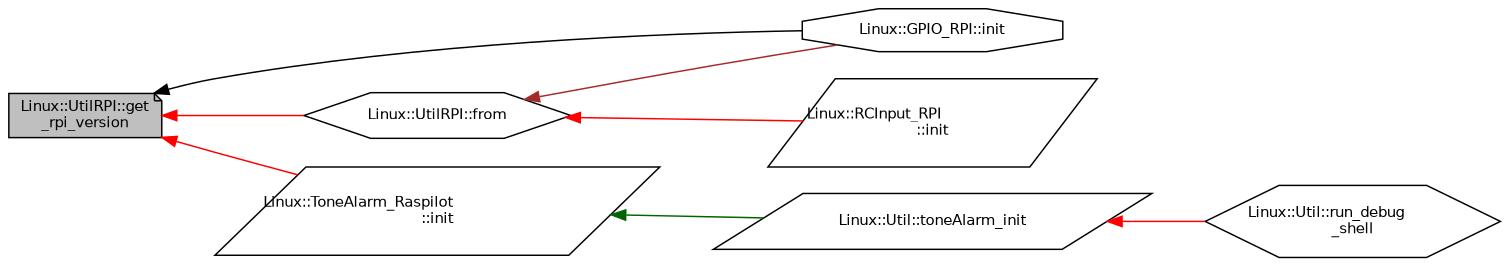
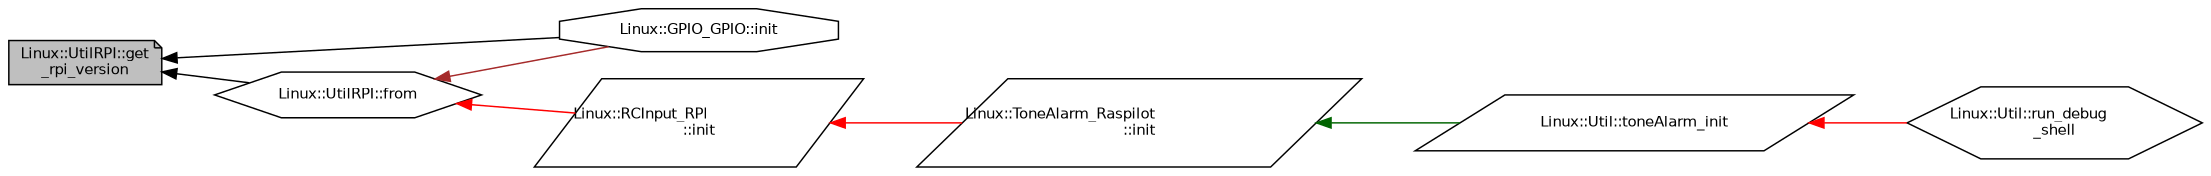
(933, 30) -> (699, 30)
(240, 116) -> (213, 78)
(237, 158) -> (904, 123)
